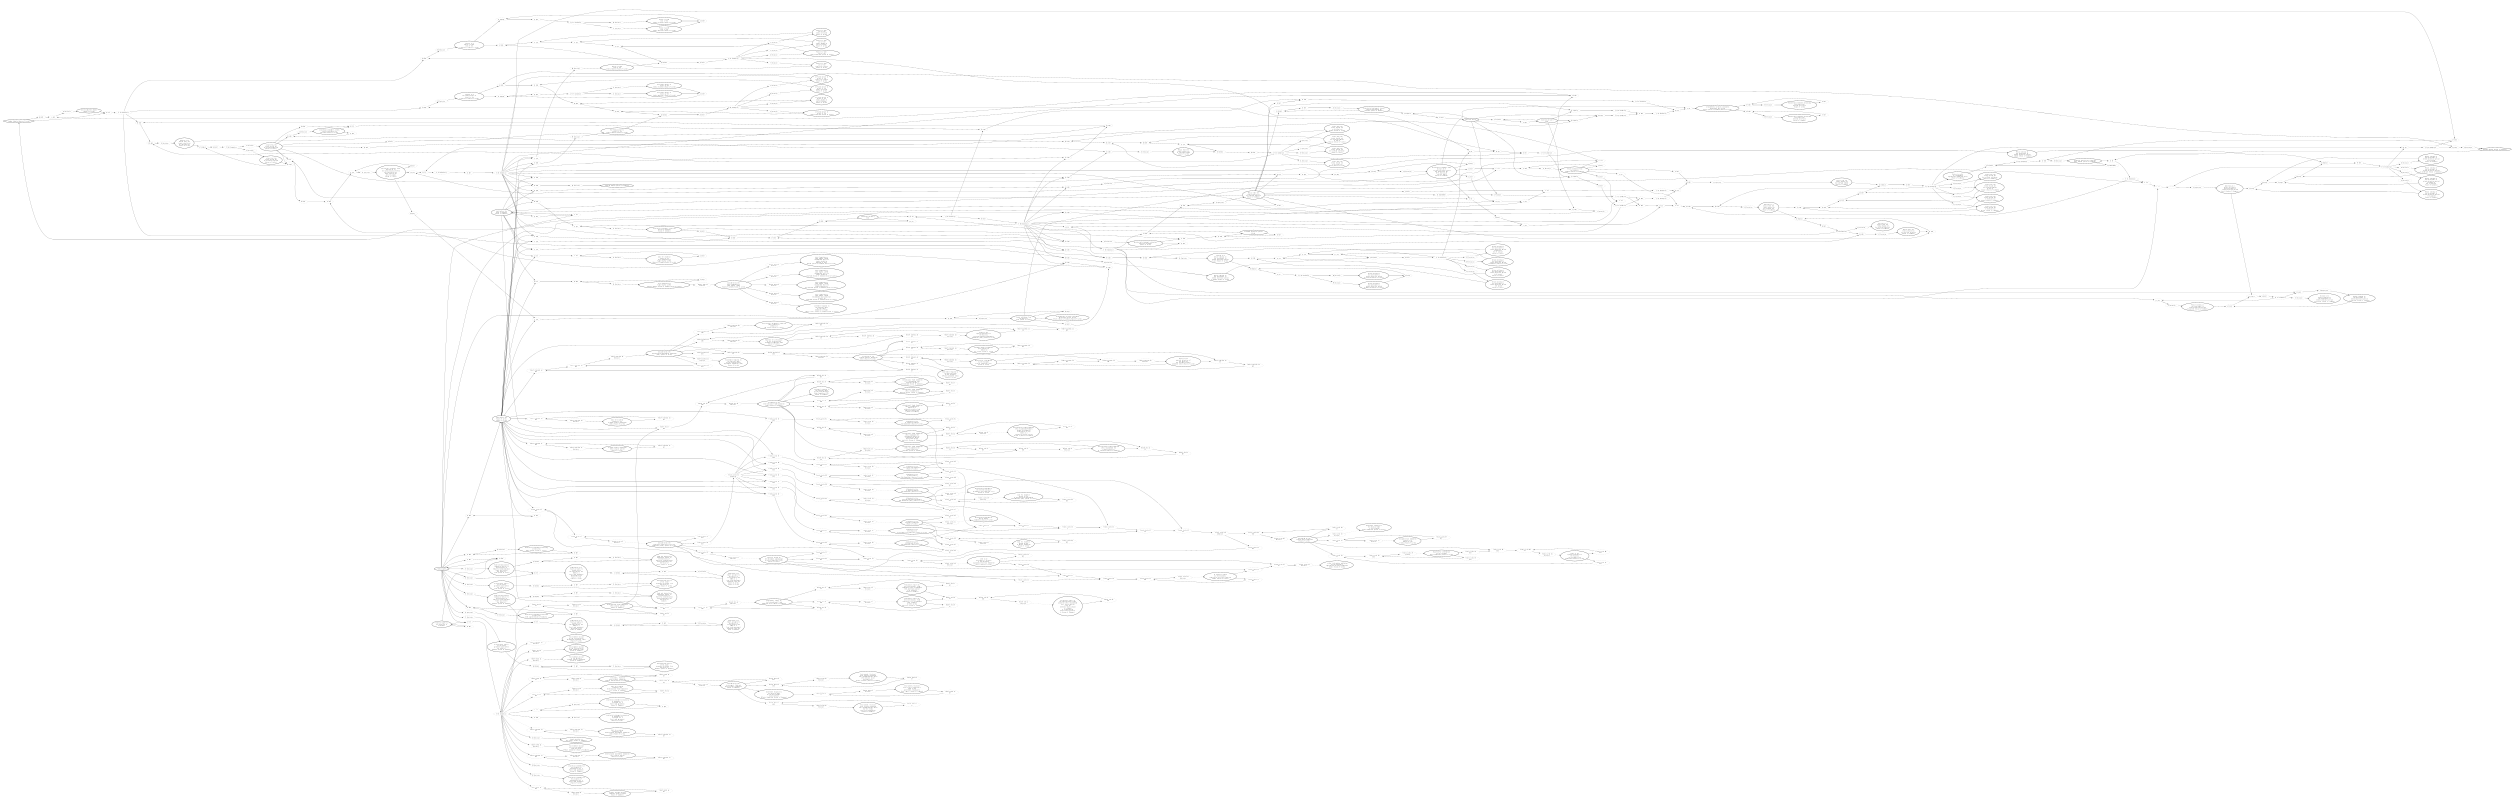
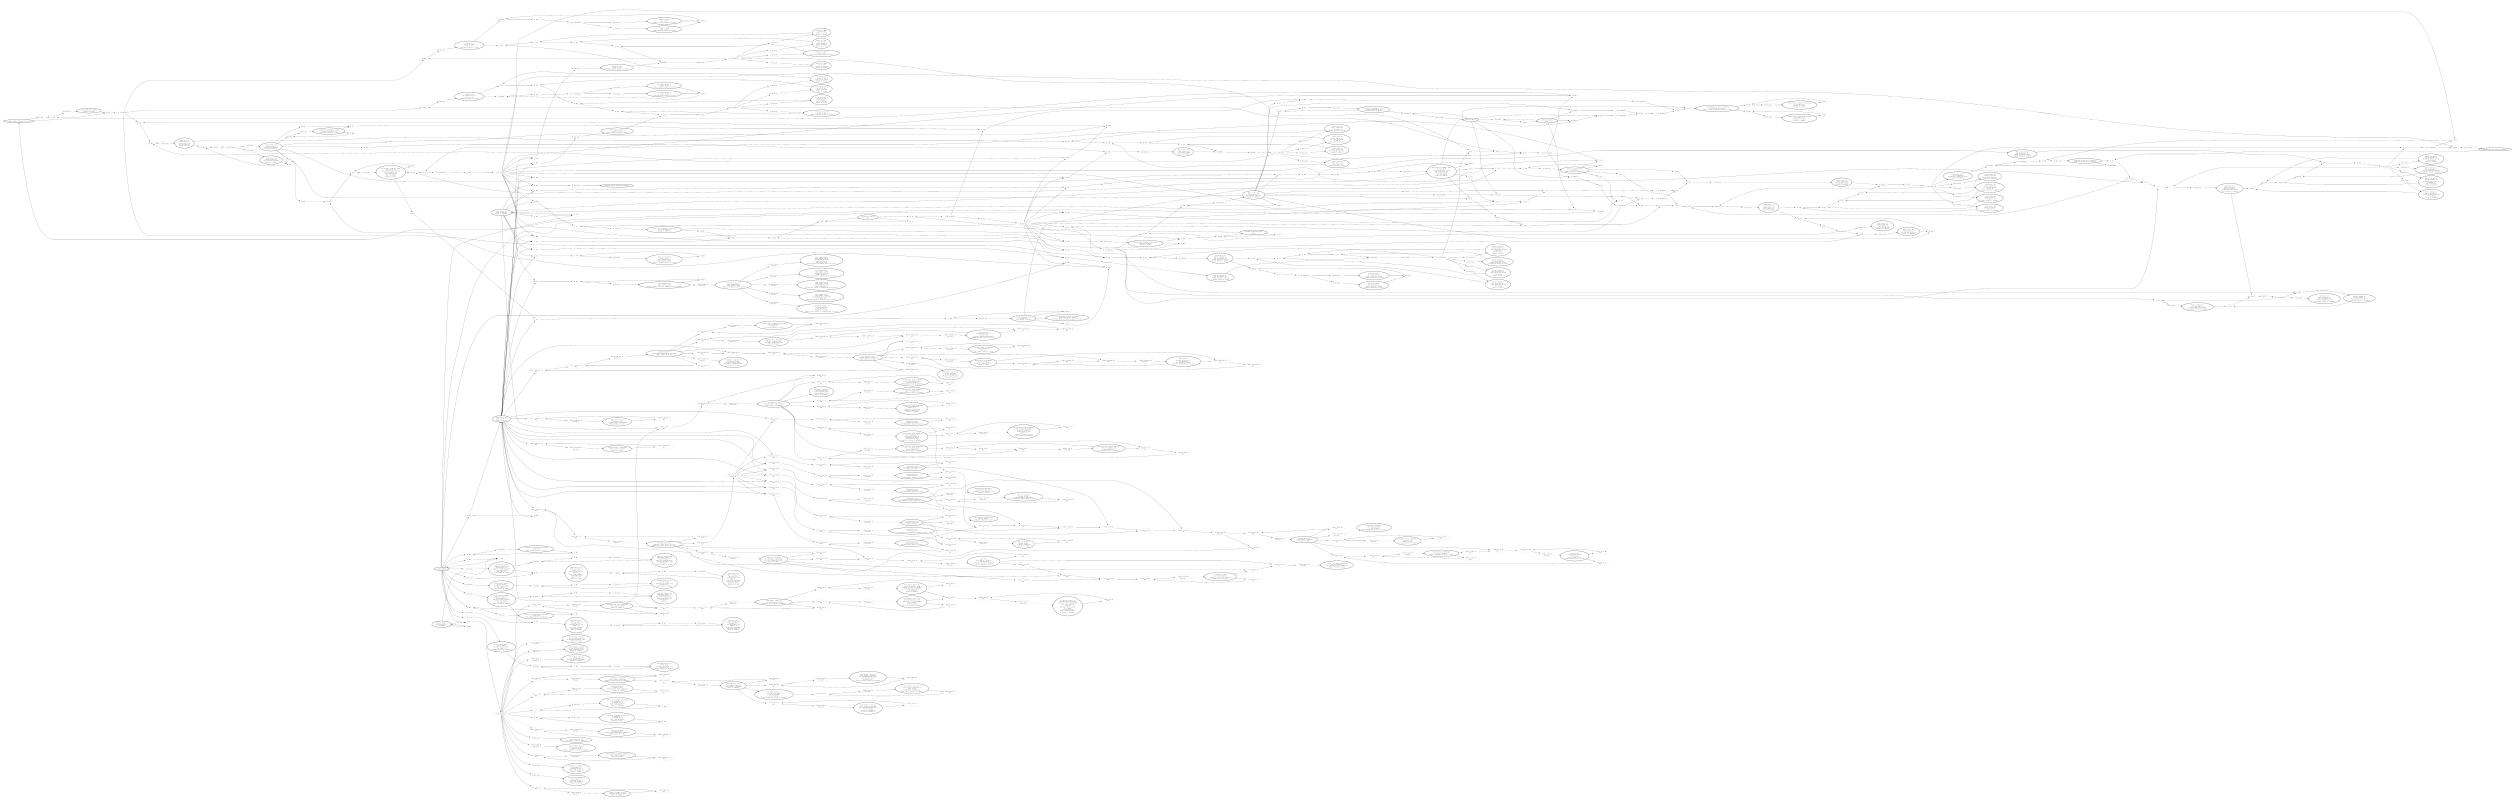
none -> (664, 722)
